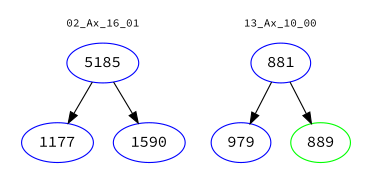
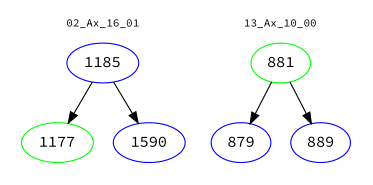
(103, 63) -> (103, 63)
(281, 63) -> (281, 63)
(57, 143) -> (57, 143)
(241, 143) -> (241, 143)
(321, 143) -> (321, 143)
